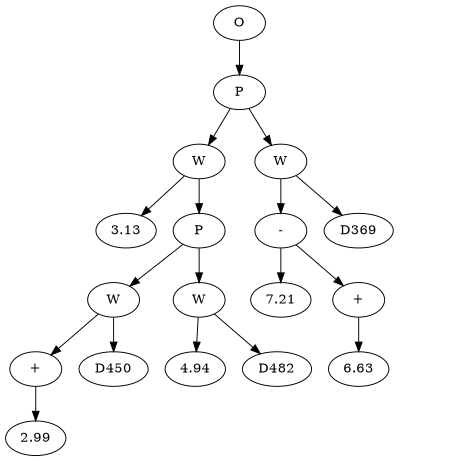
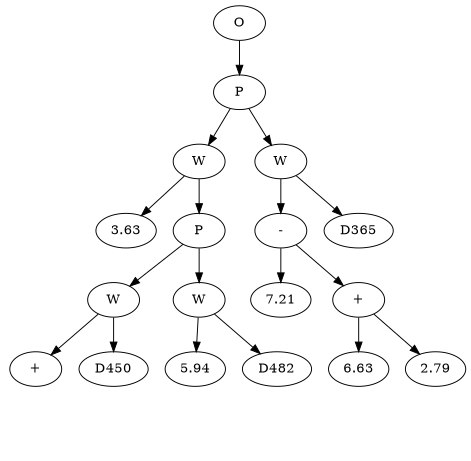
(126, 231) -> (126, 231)
(359, 231) -> (359, 231)
(195, 369) -> (195, 369)
none -> (436, 369)
(36, 438) -> none
